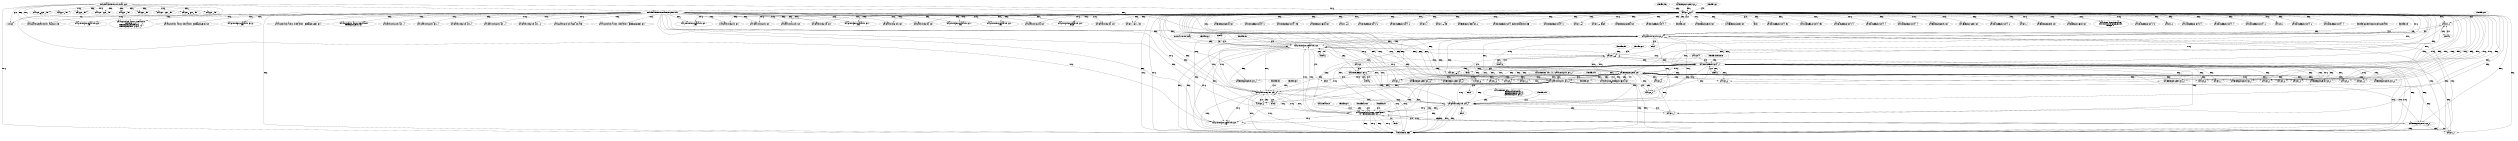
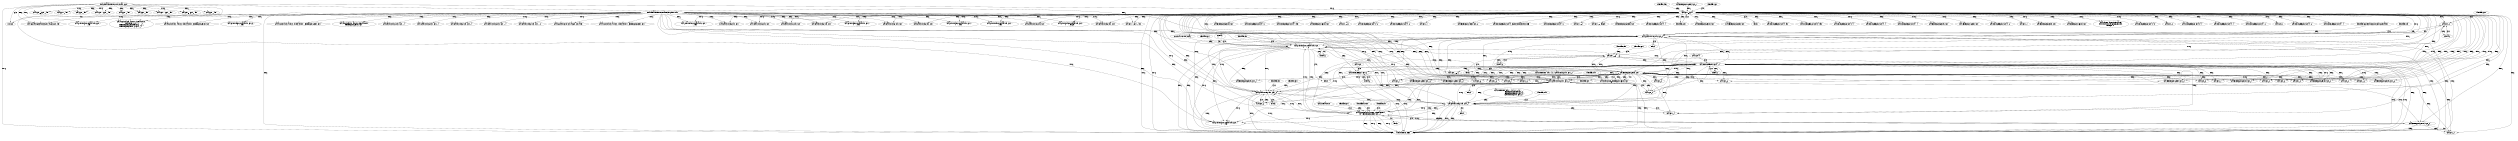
(44, 24) -> (44, 24)
(1442, 24) -> none
(1716, 56) -> none
